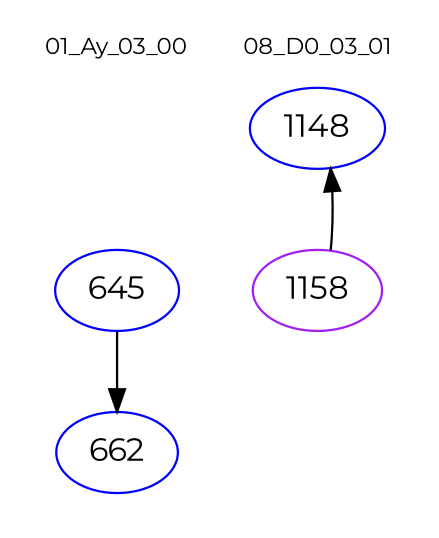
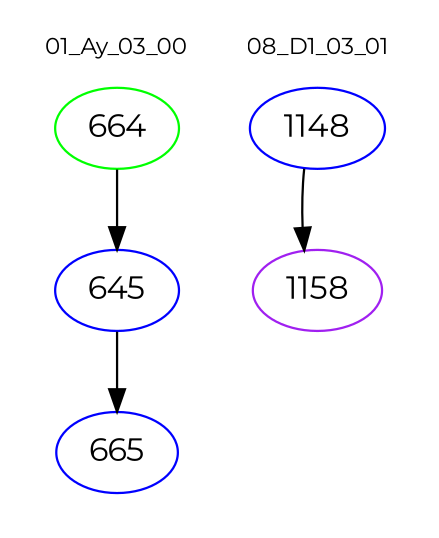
(319, 48) -> (319, 48)
none -> (117, 128)
(332, 221) -> (302, 198)
(117, 453) -> (117, 453)
